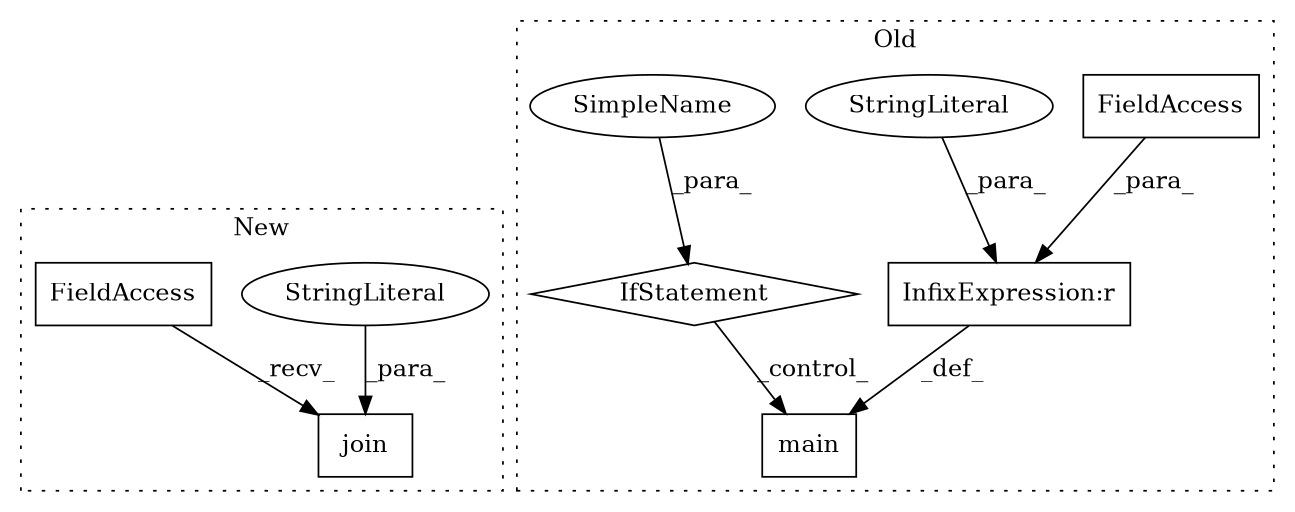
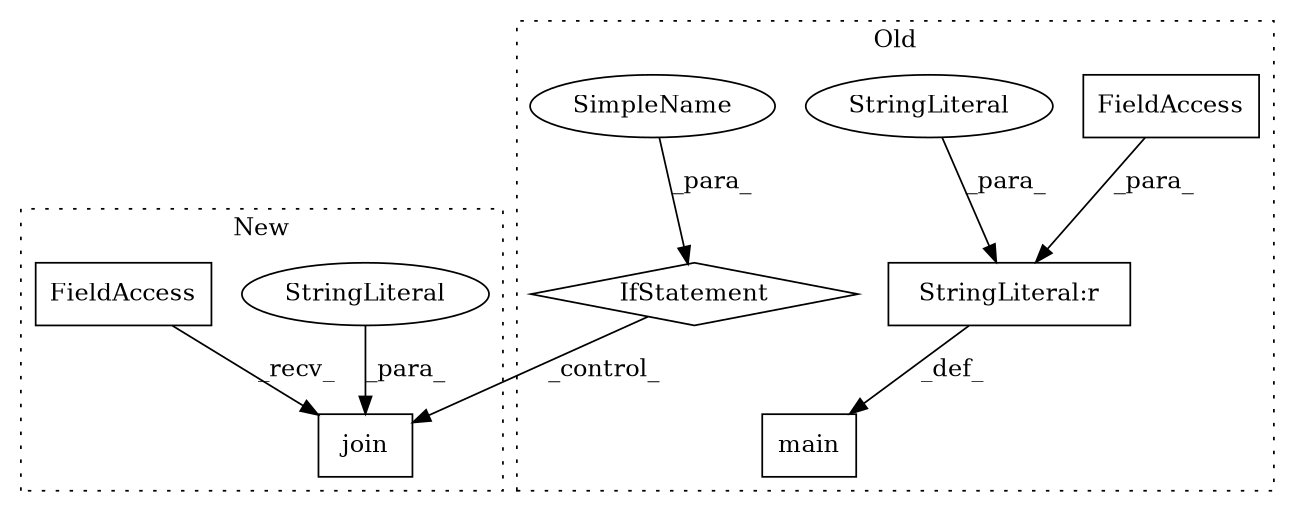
(1009, 294) -> (1009, 294)
(745, 361) -> (539, 366)
